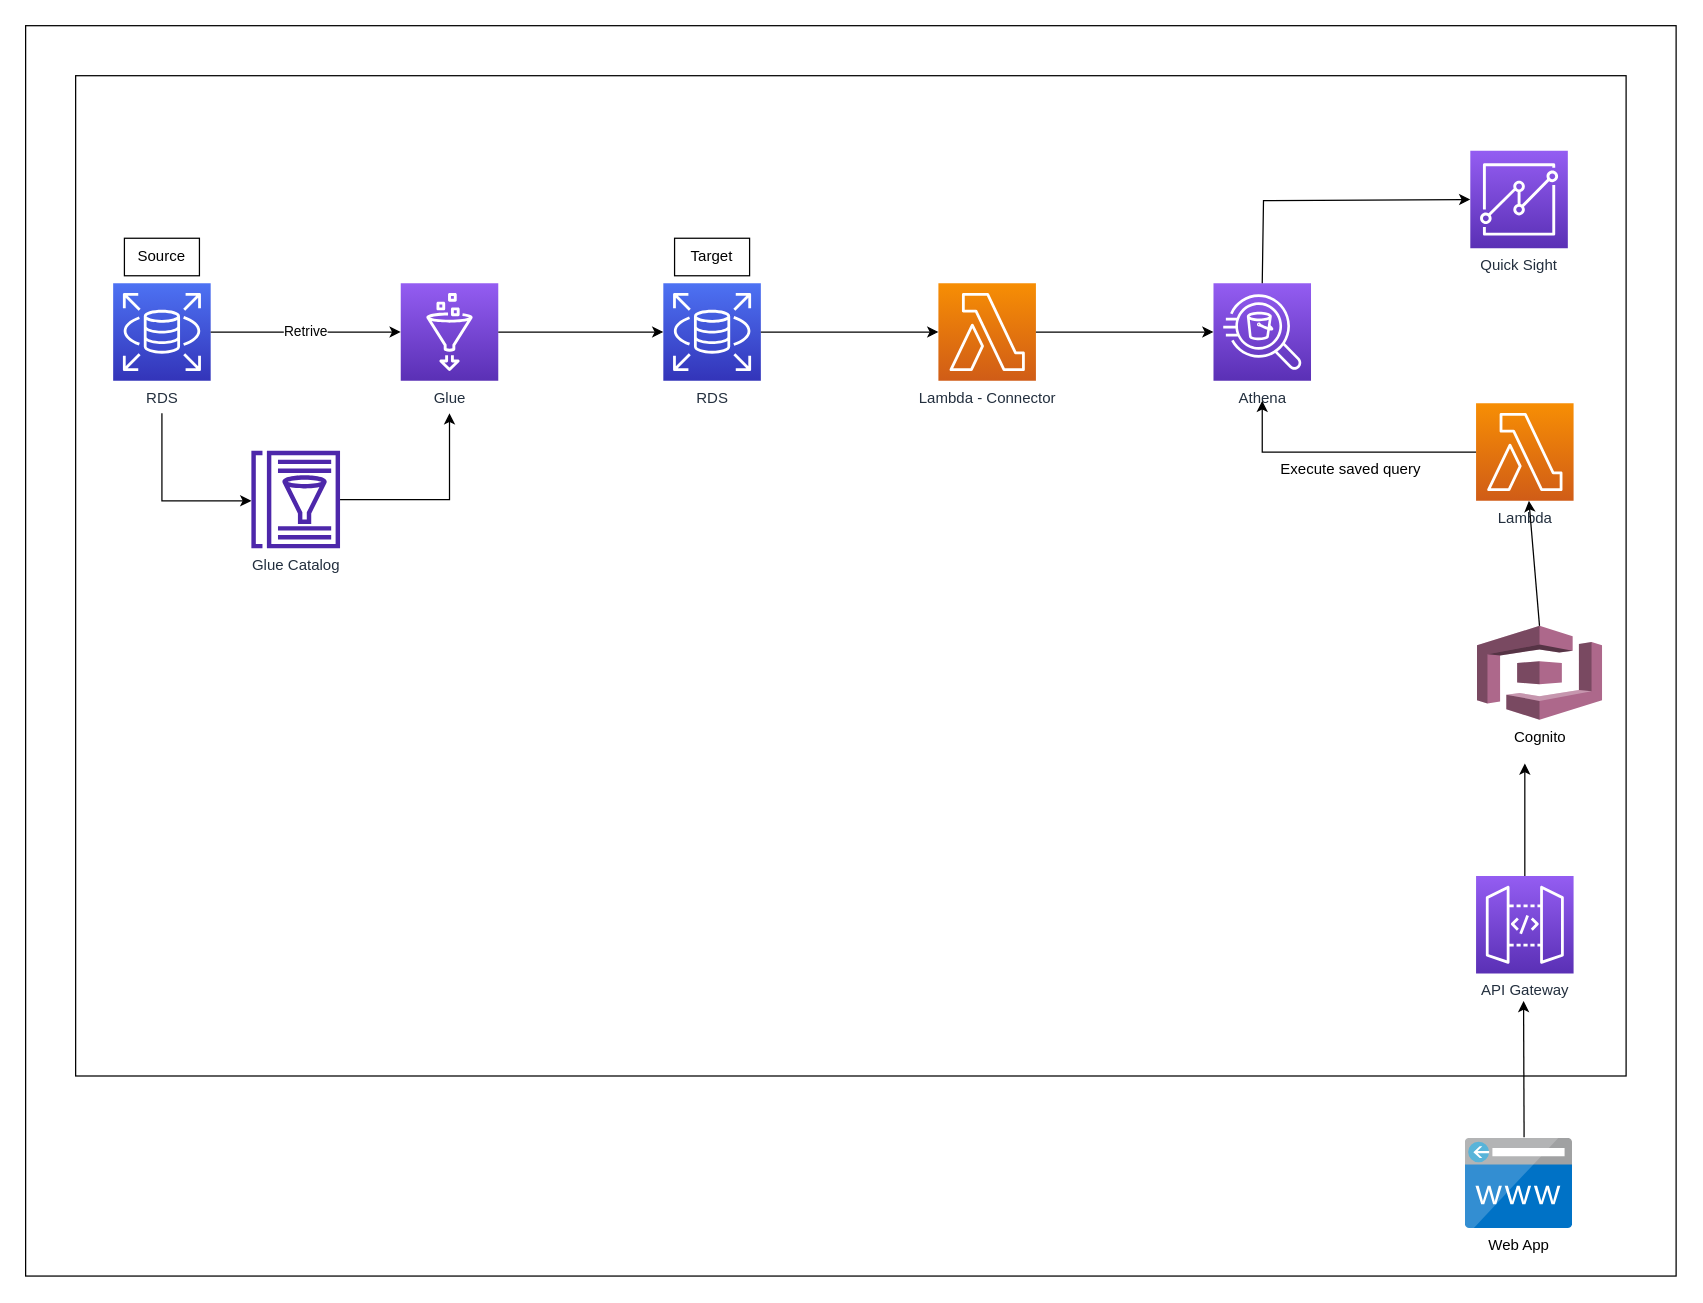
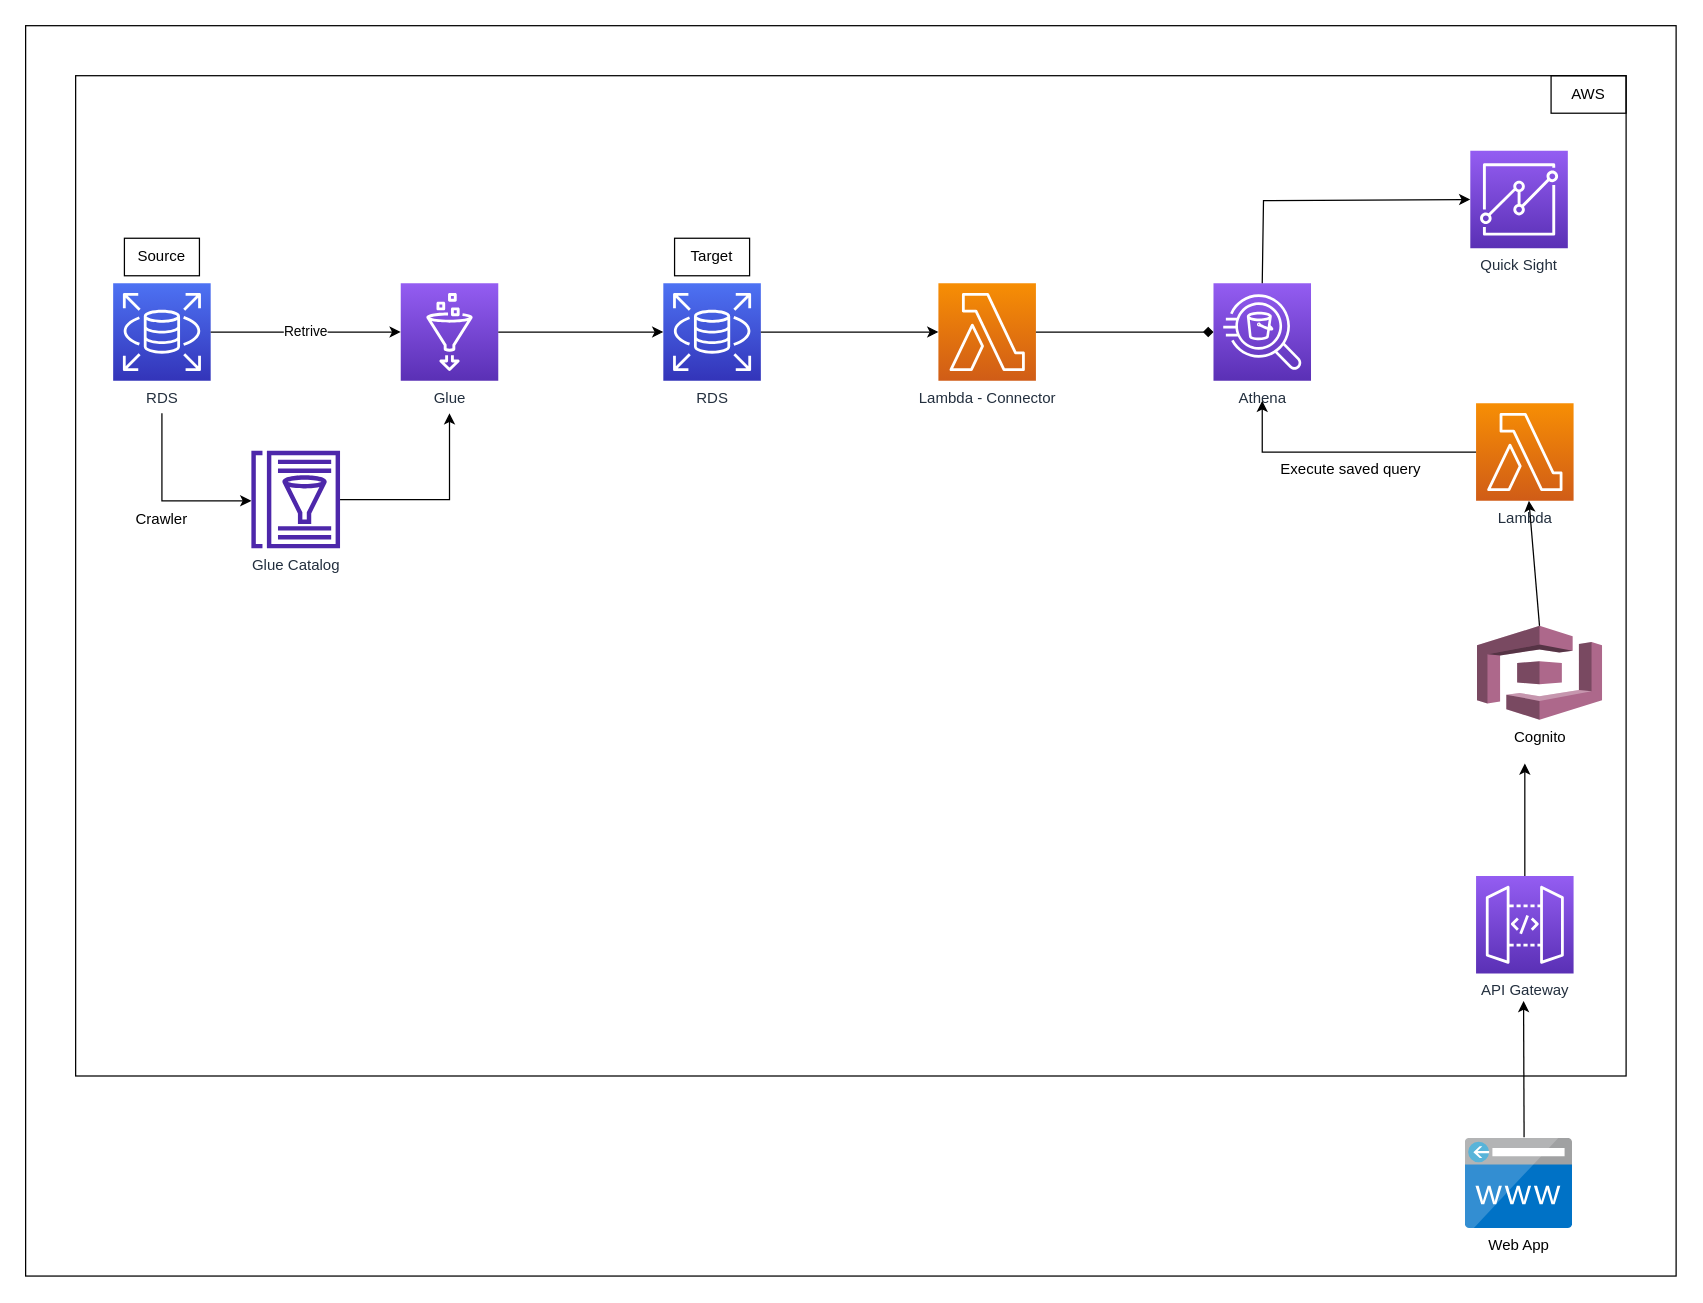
none -> (1588, 94)
(1203, 332) -> (1202, 332)
none -> (162, 519)
